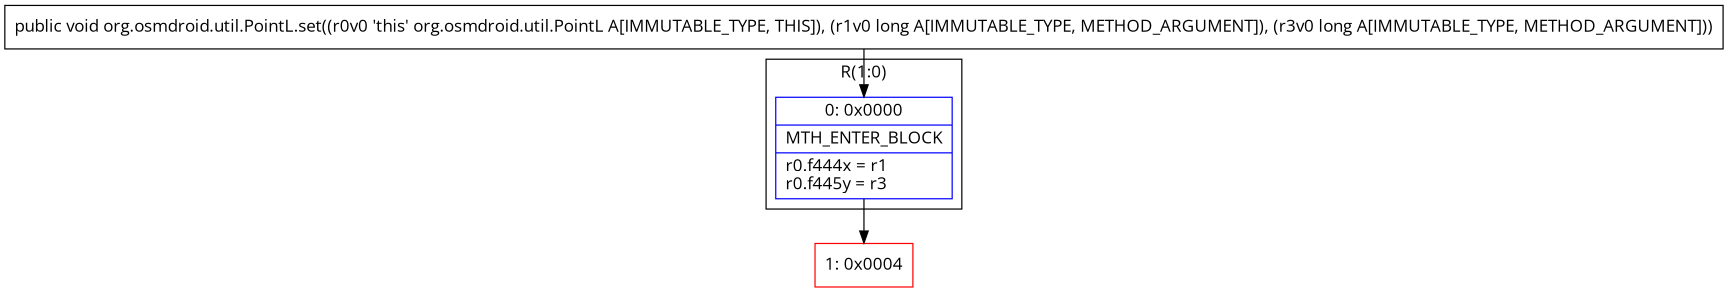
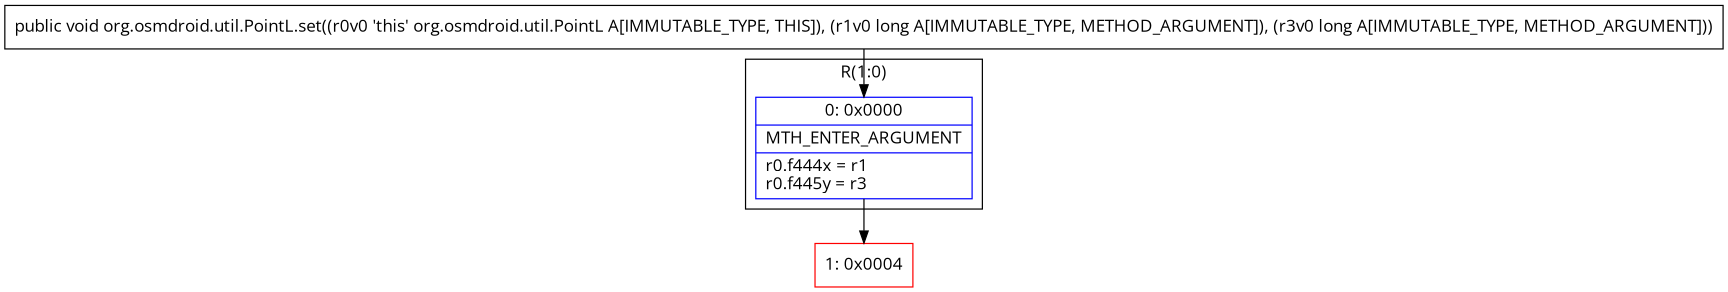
(864, 138) -> (864, 138)
